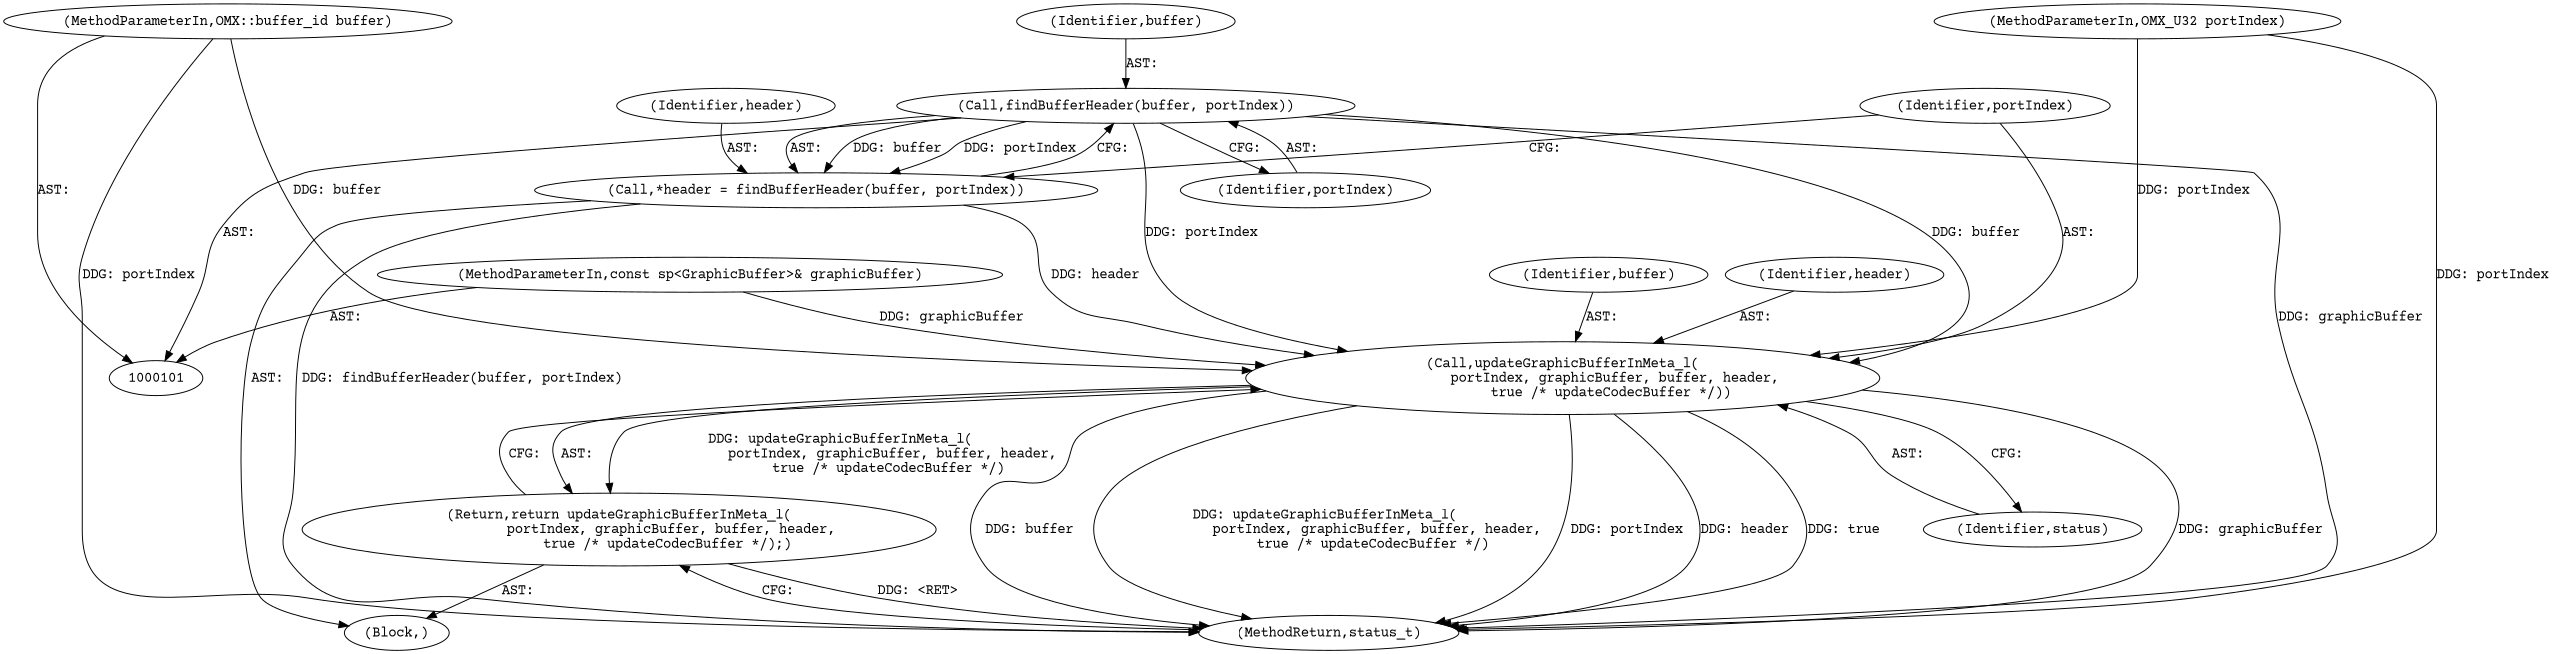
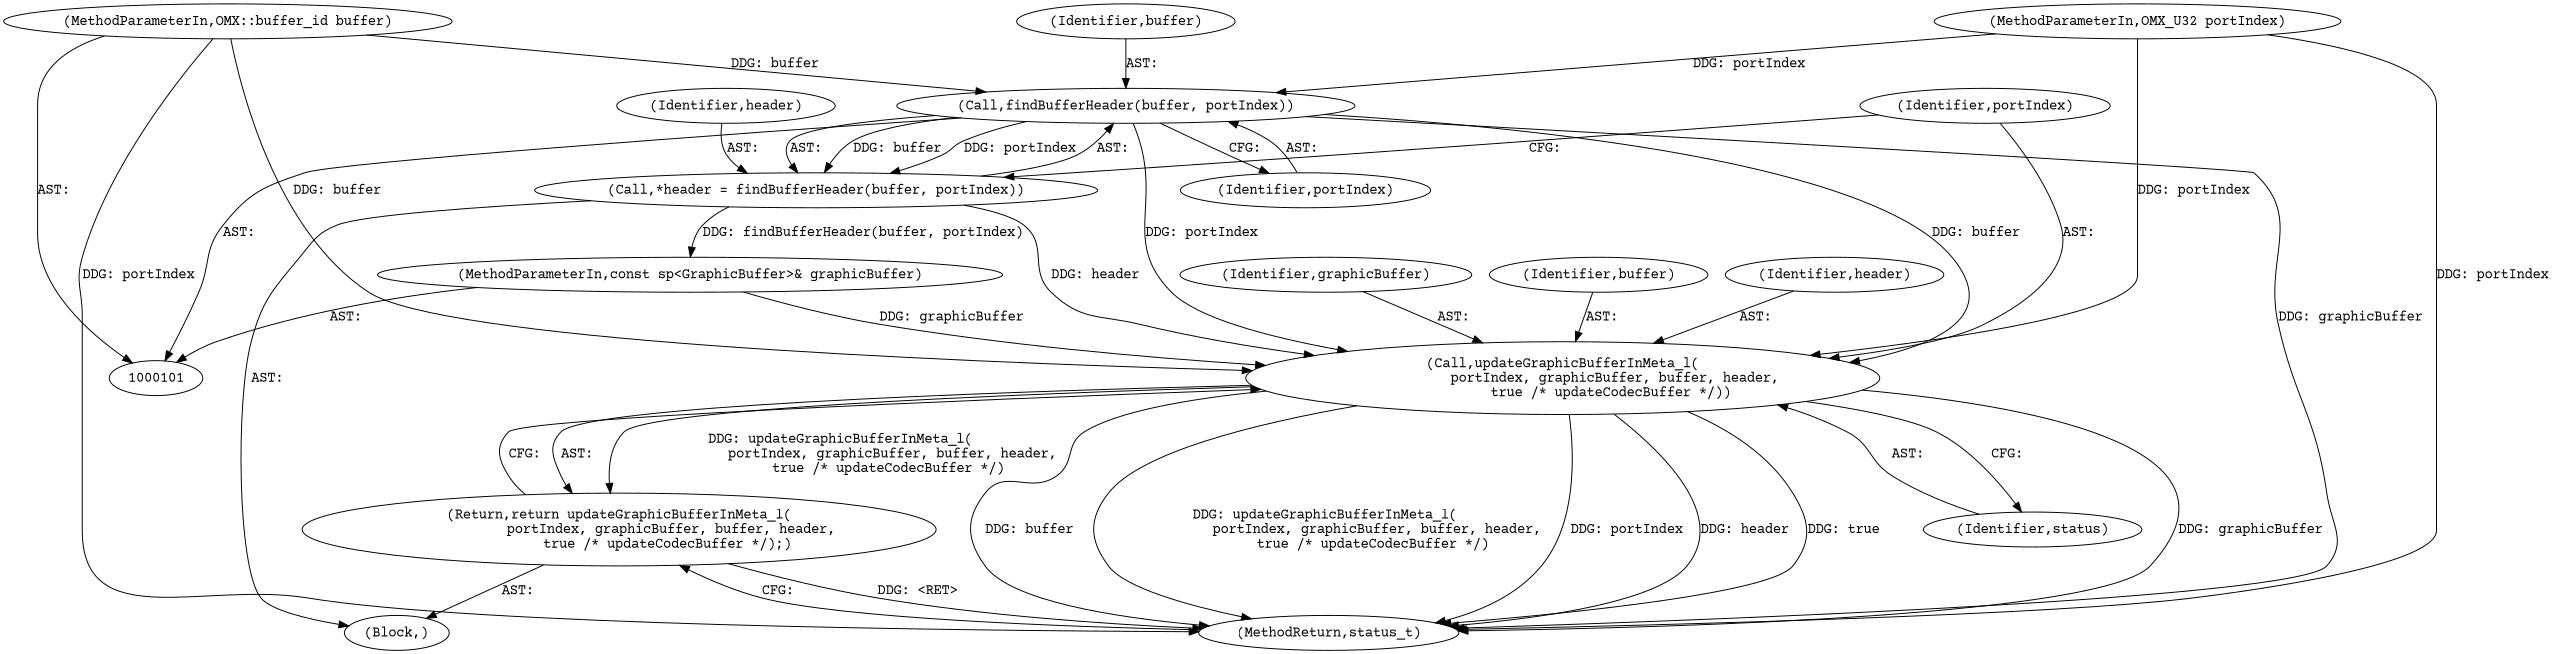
none -> (671, 63)
none -> (1641, 63)
(1117, 148) -> (1117, 148)
none -> (1326, 275)
(427, 597) -> (705, 223)
